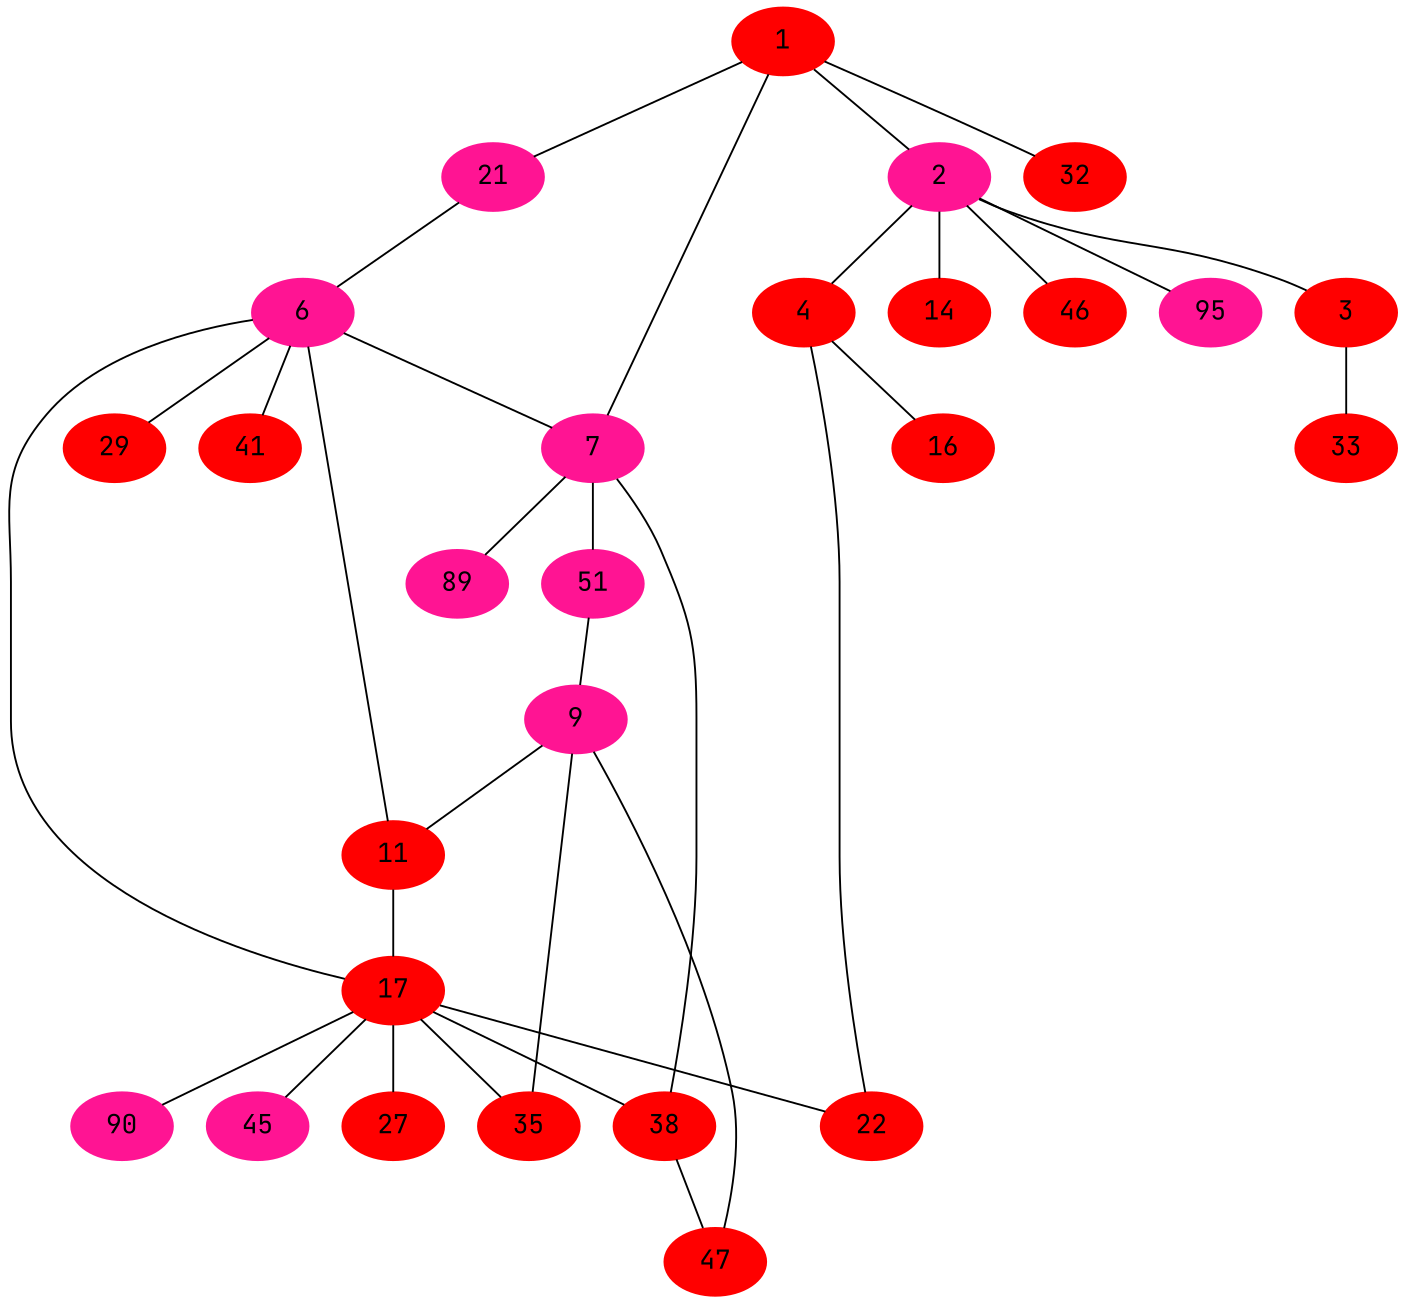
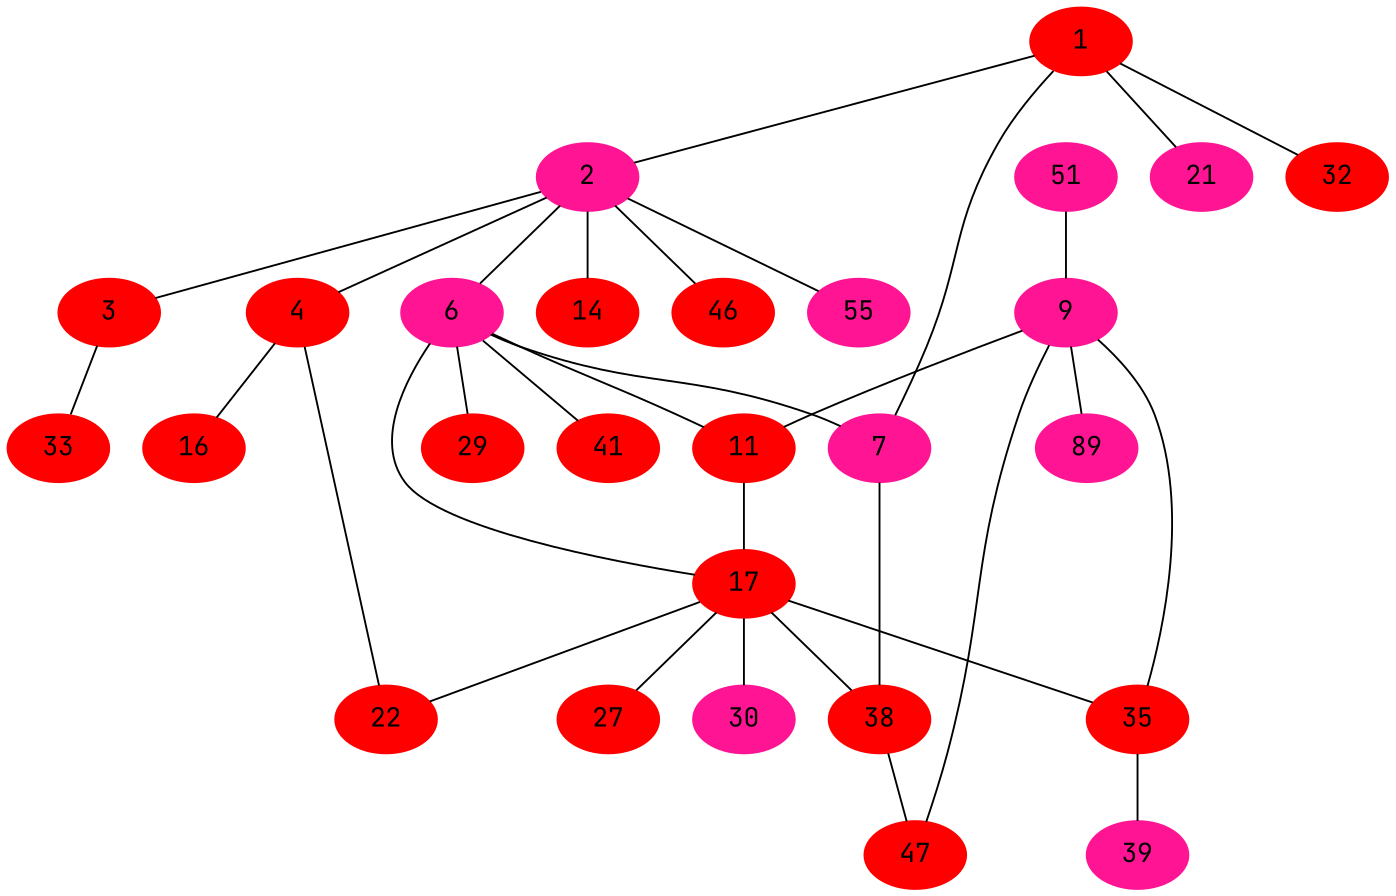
(398, 245) -> (520, 245)
(1211, 313) -> (859, 313)
(525, 516) -> (1076, 380)
(593, 516) -> none
none -> (1138, 855)
(122, 1126) -> (744, 719)
(258, 1126) -> none
